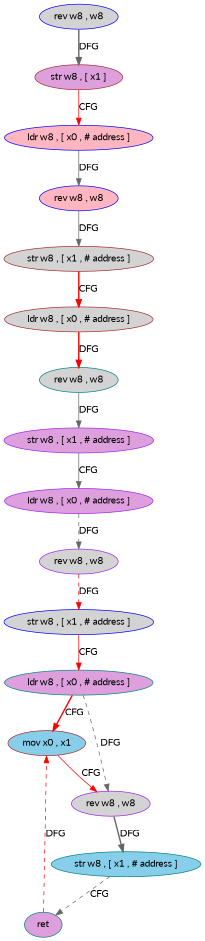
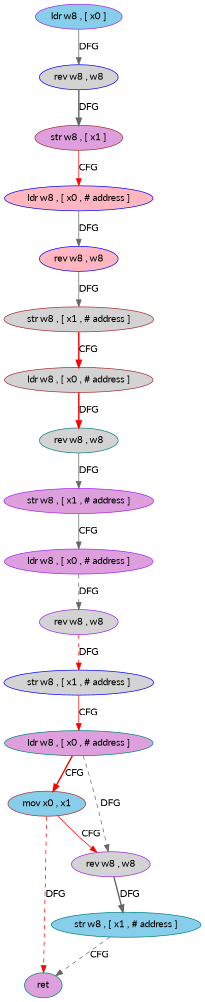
none -> (79, 17)
(45, 838) -> (45, 891)
